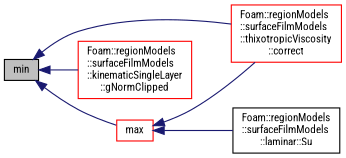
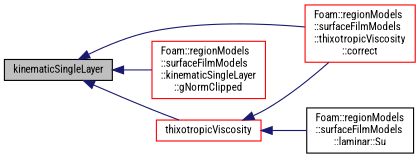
(21, 70) -> (58, 70)
(135, 131) -> (209, 131)
